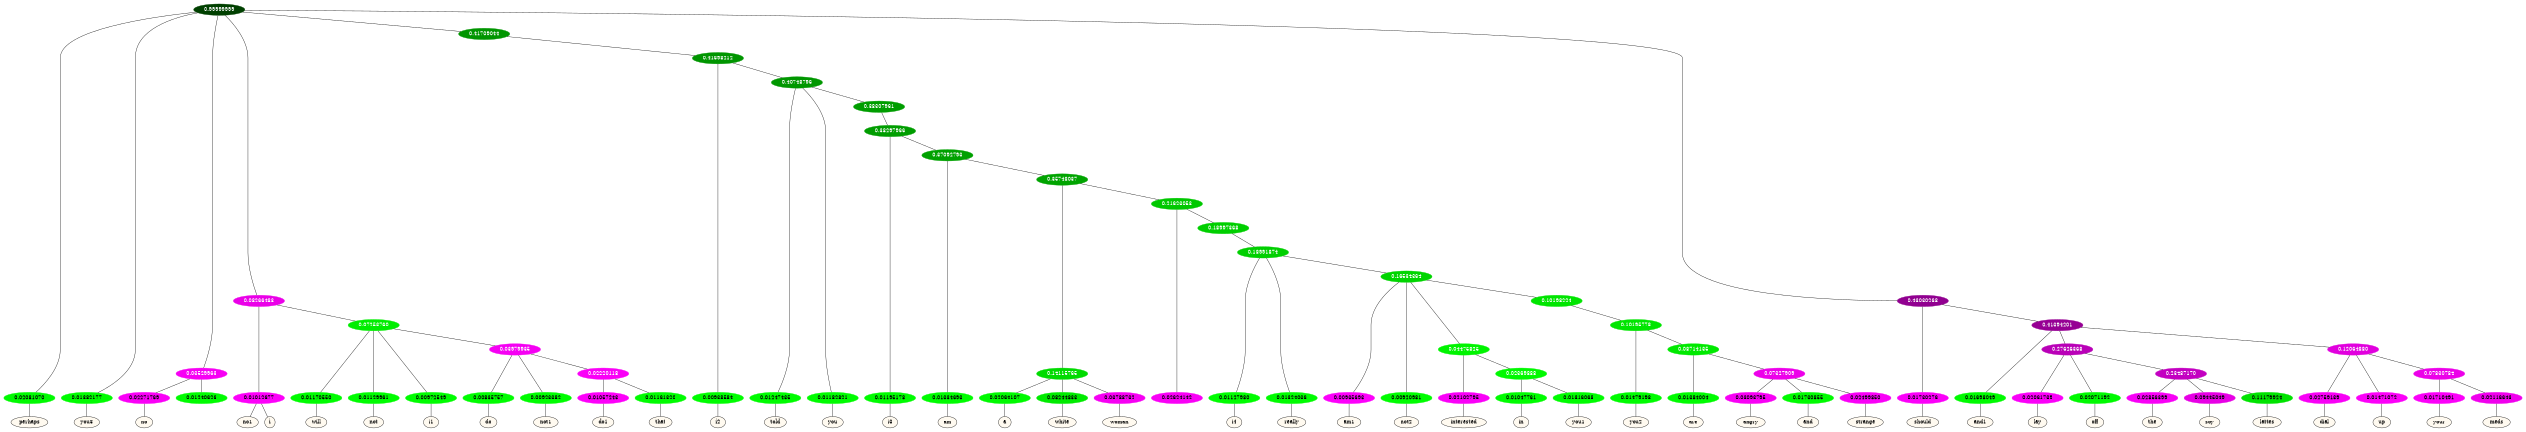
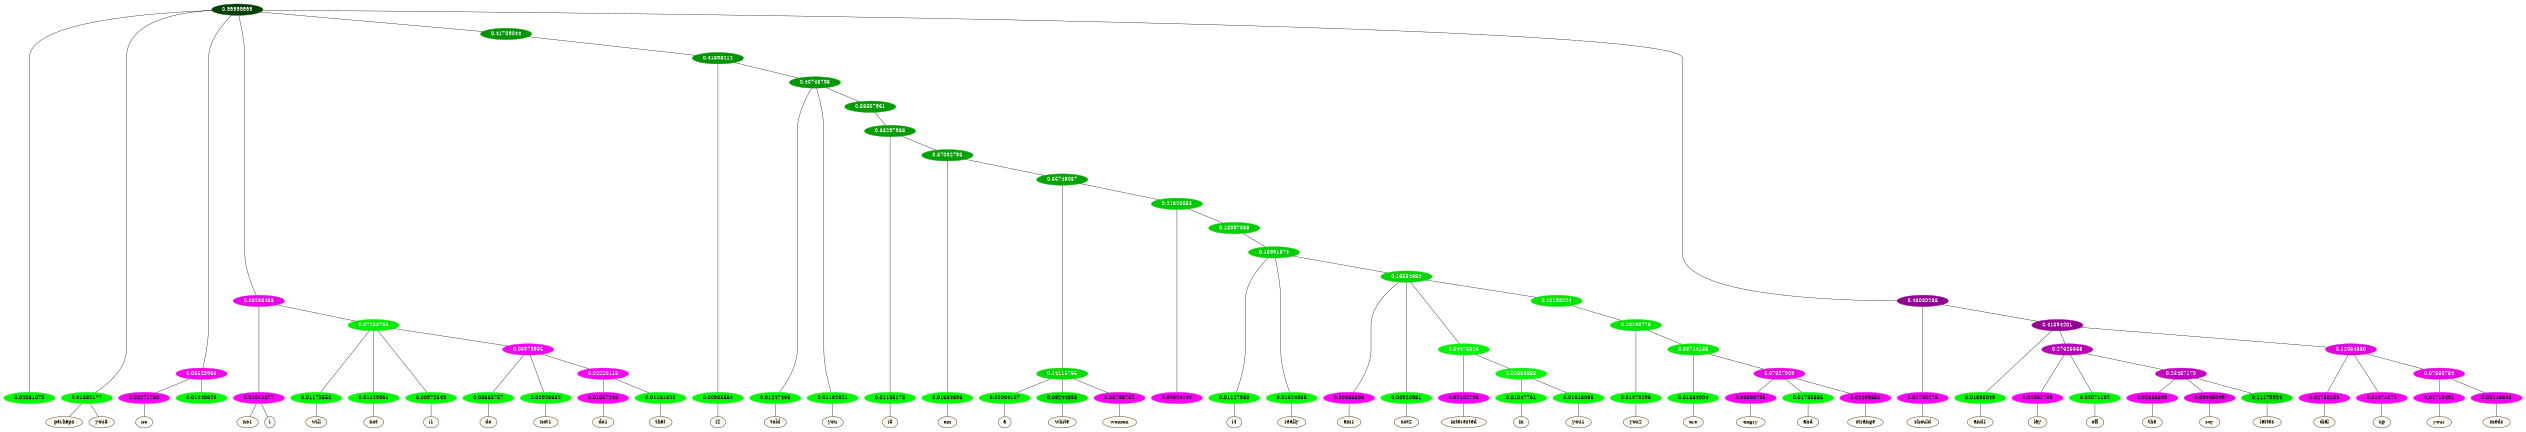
(29, 410) -> (75, 410)
